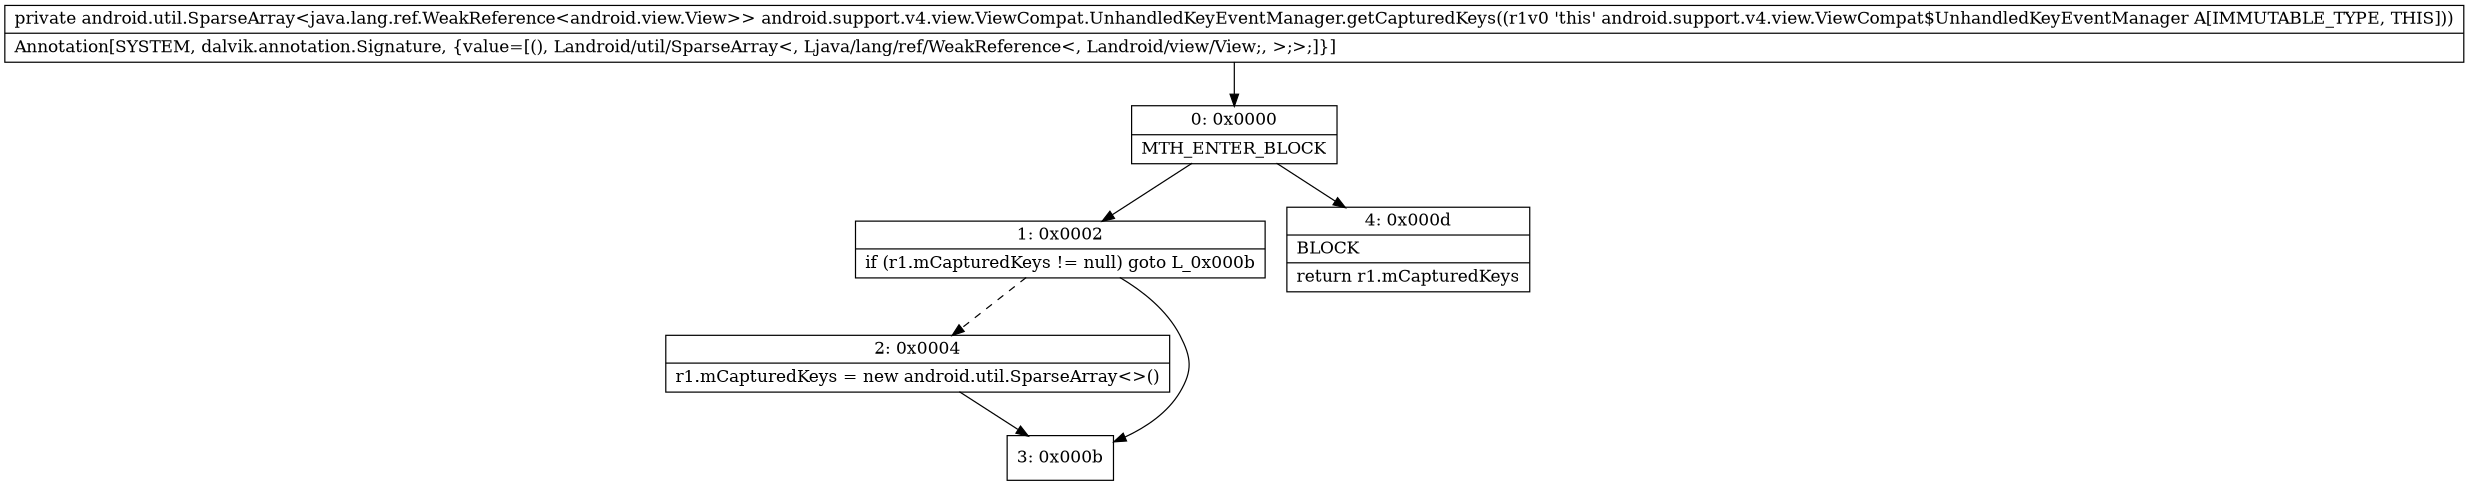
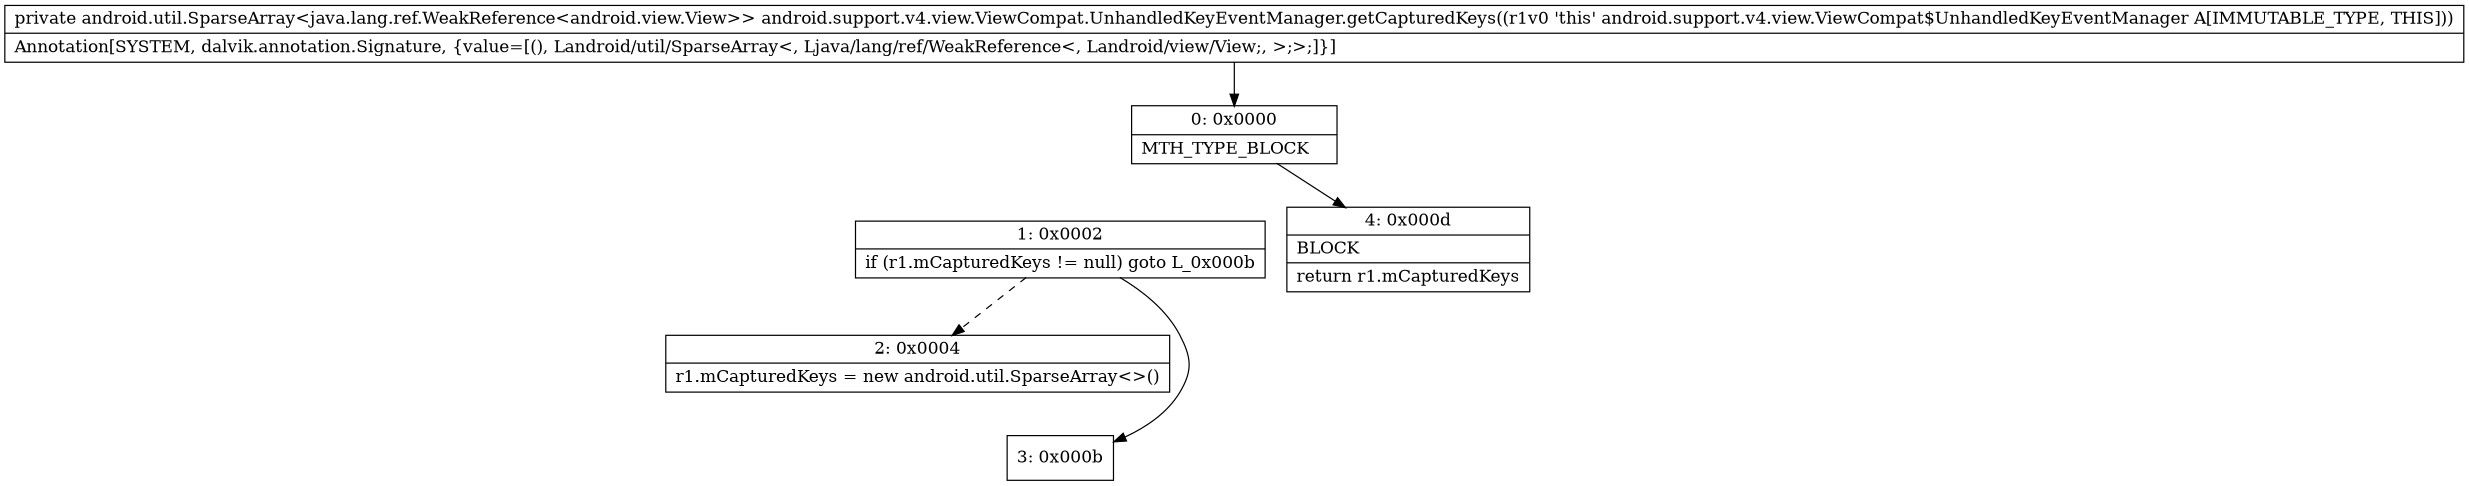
(1234, 149) -> (1225, 149)
(1152, 189) -> none
(989, 411) -> none
